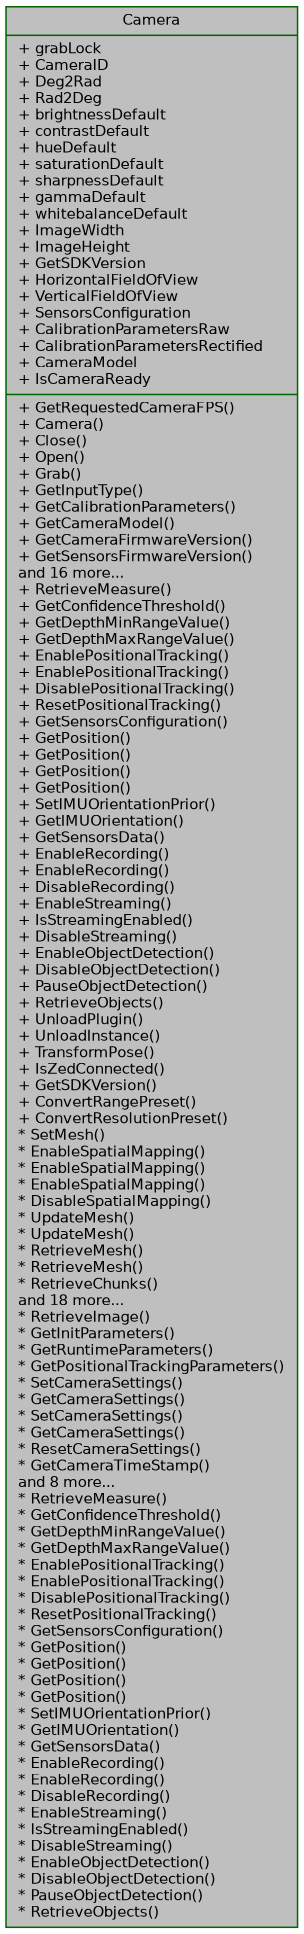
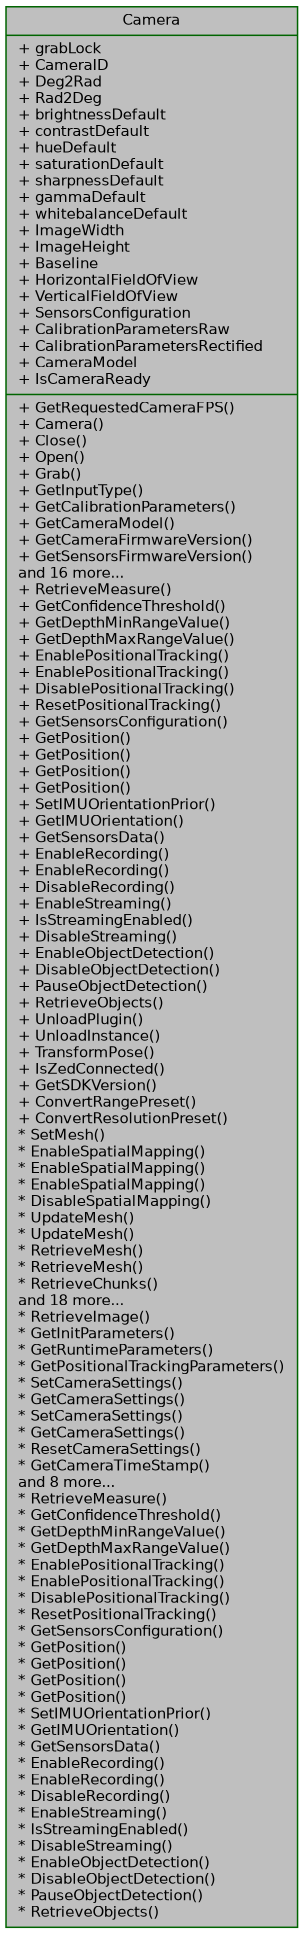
(82, 264) -> (59, 264)
